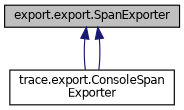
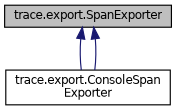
(92, 16) -> (88, 16)
